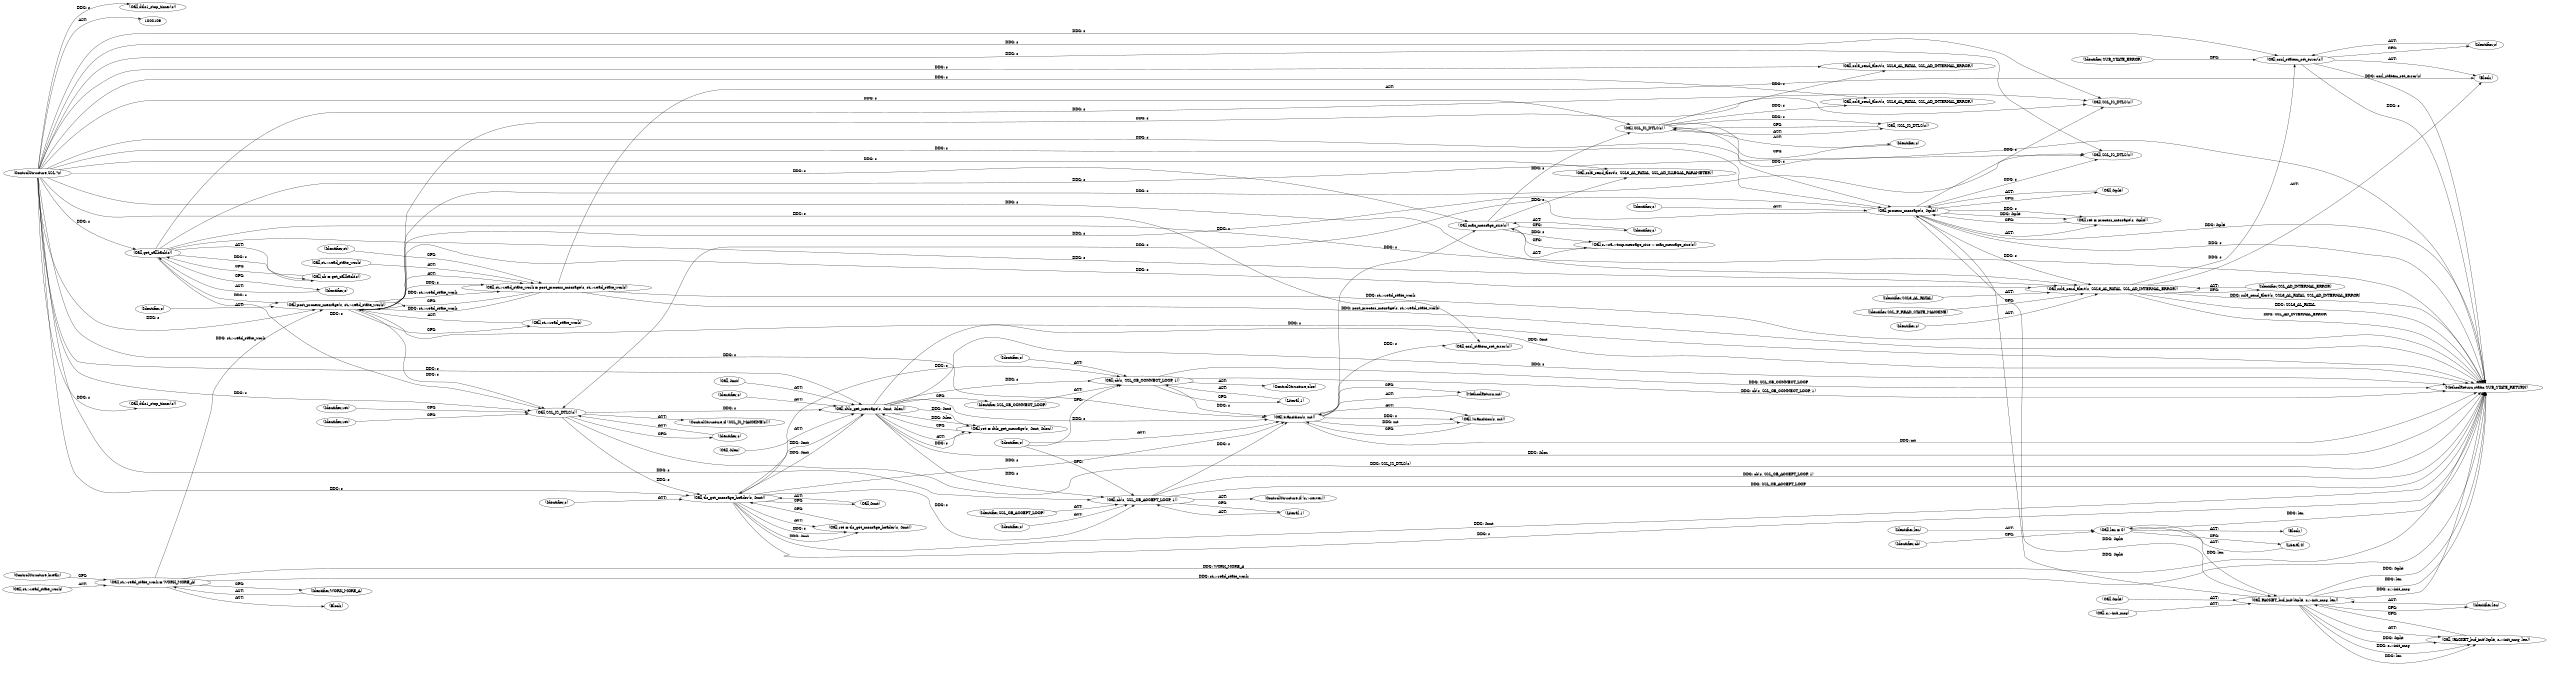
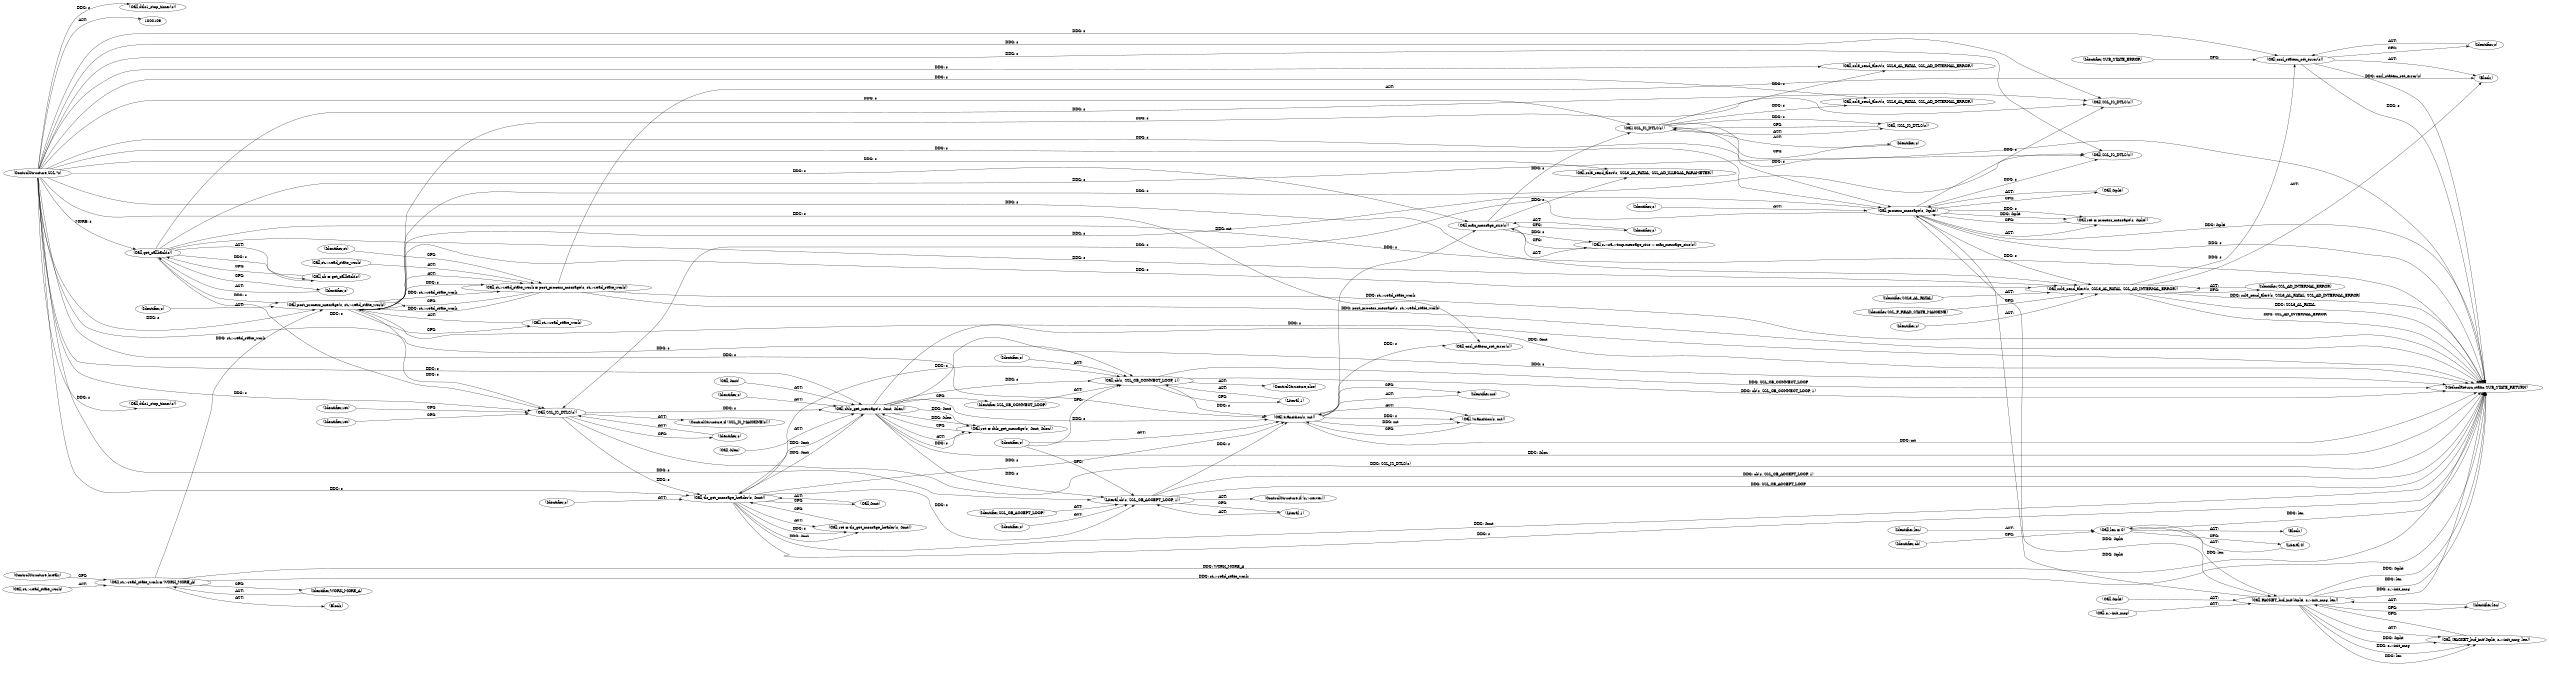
(83, 222) -> (83, 222)
(1223, 229) -> (1223, 229)
none -> (528, 353)
(1484, 395) -> (1484, 395)
(1142, 500) -> (1142, 500)
